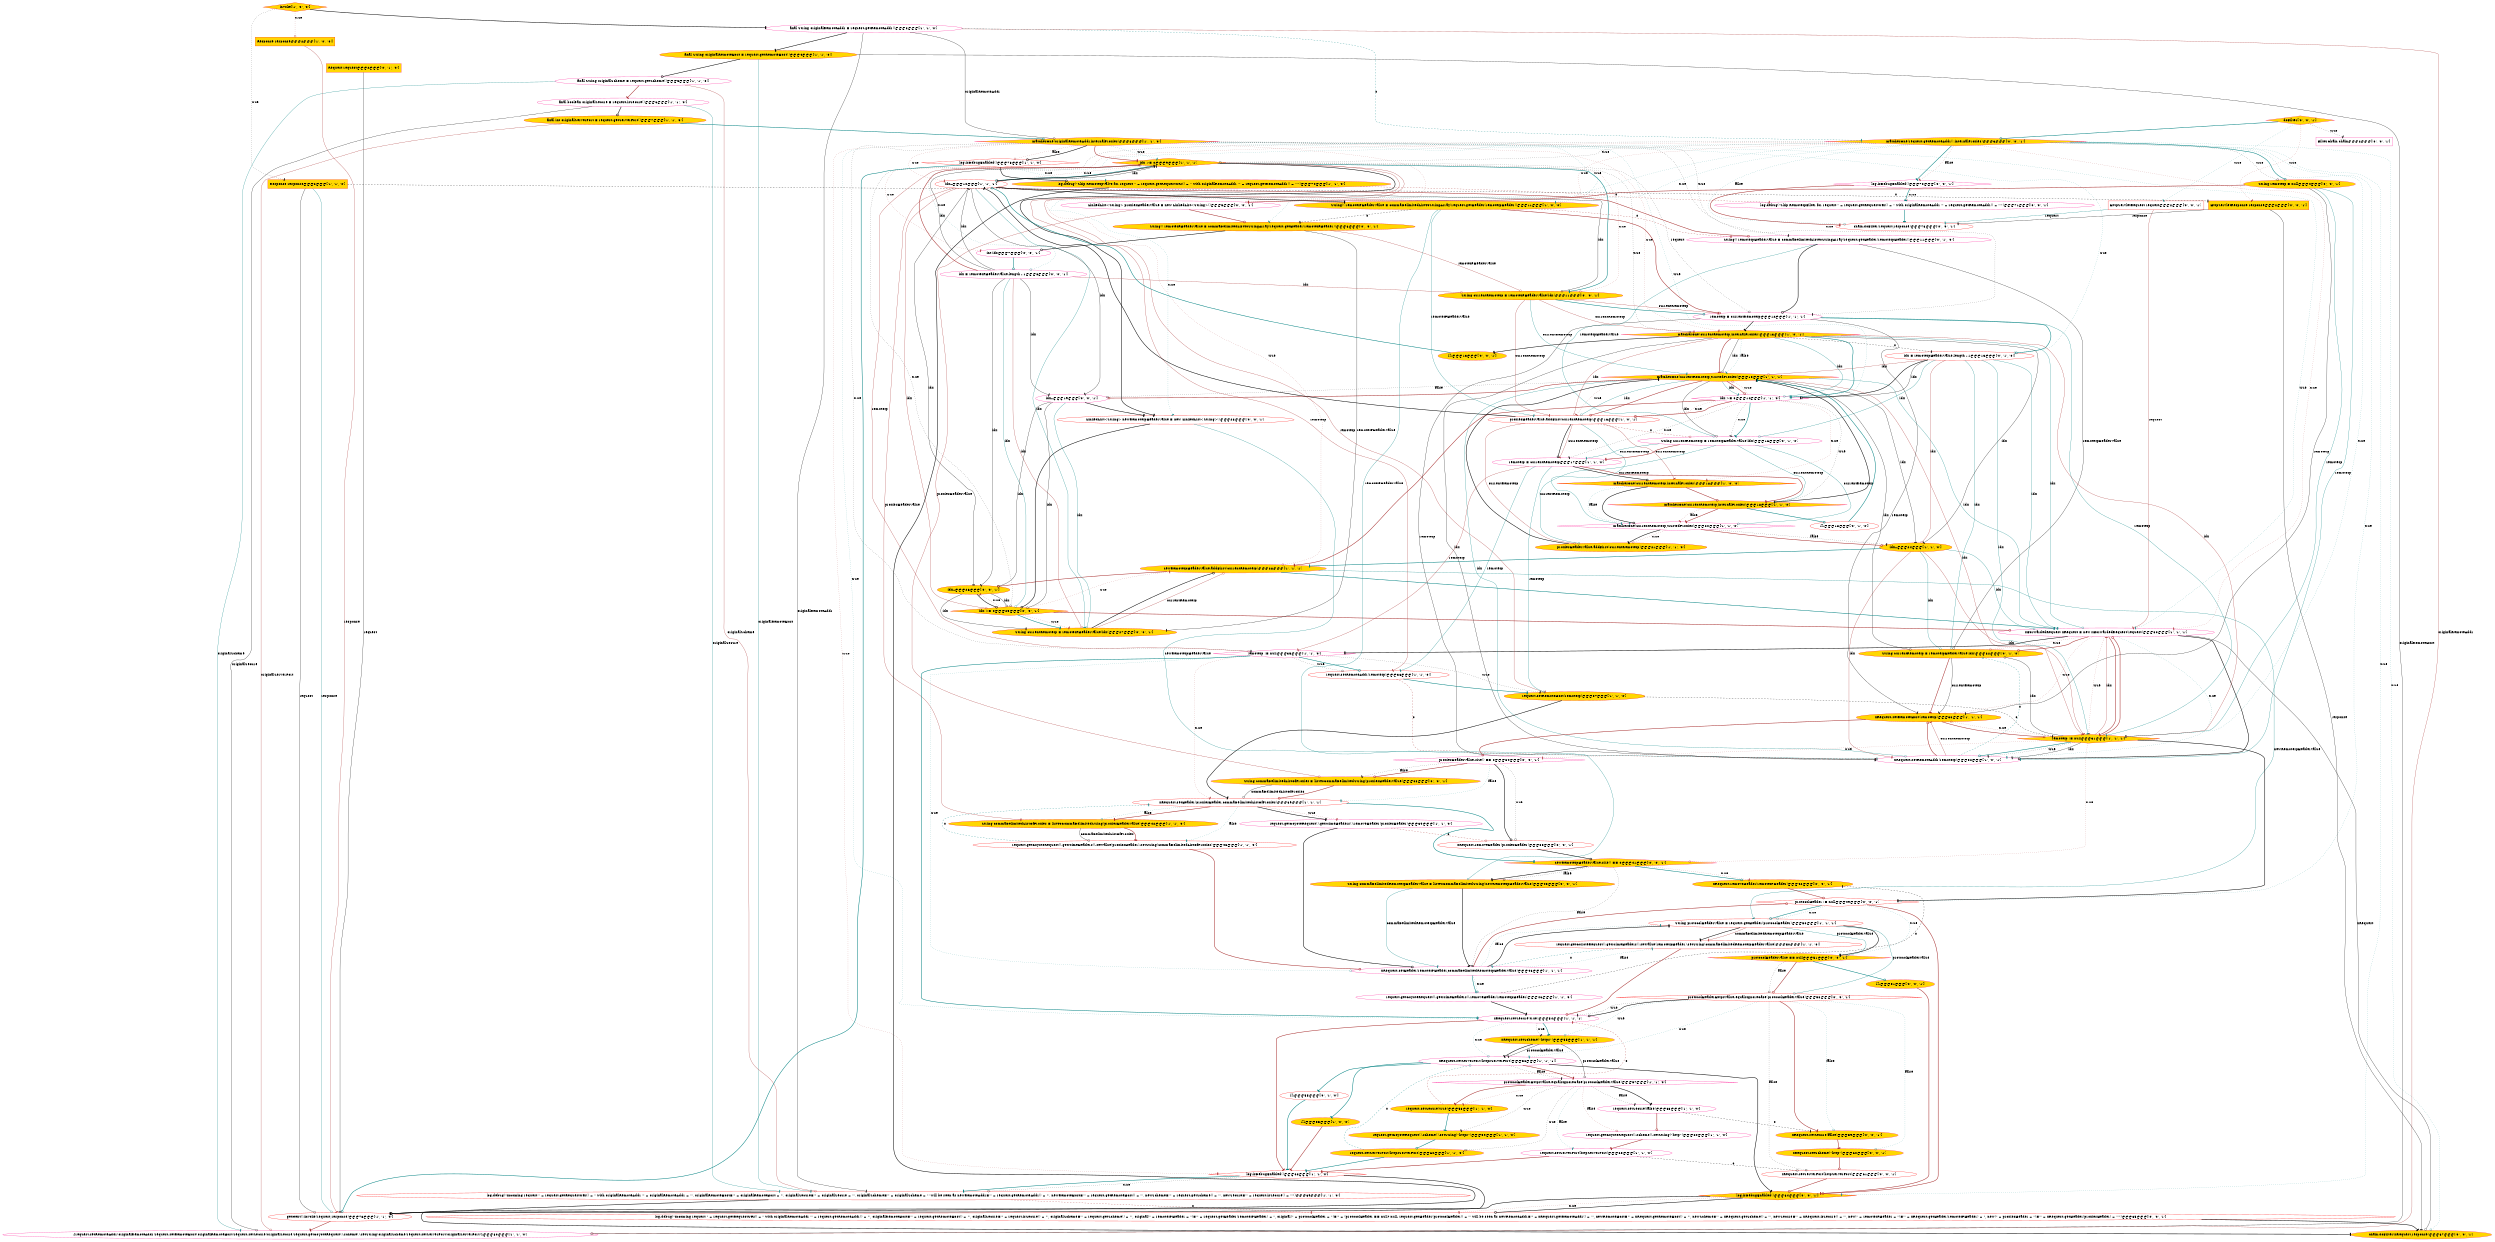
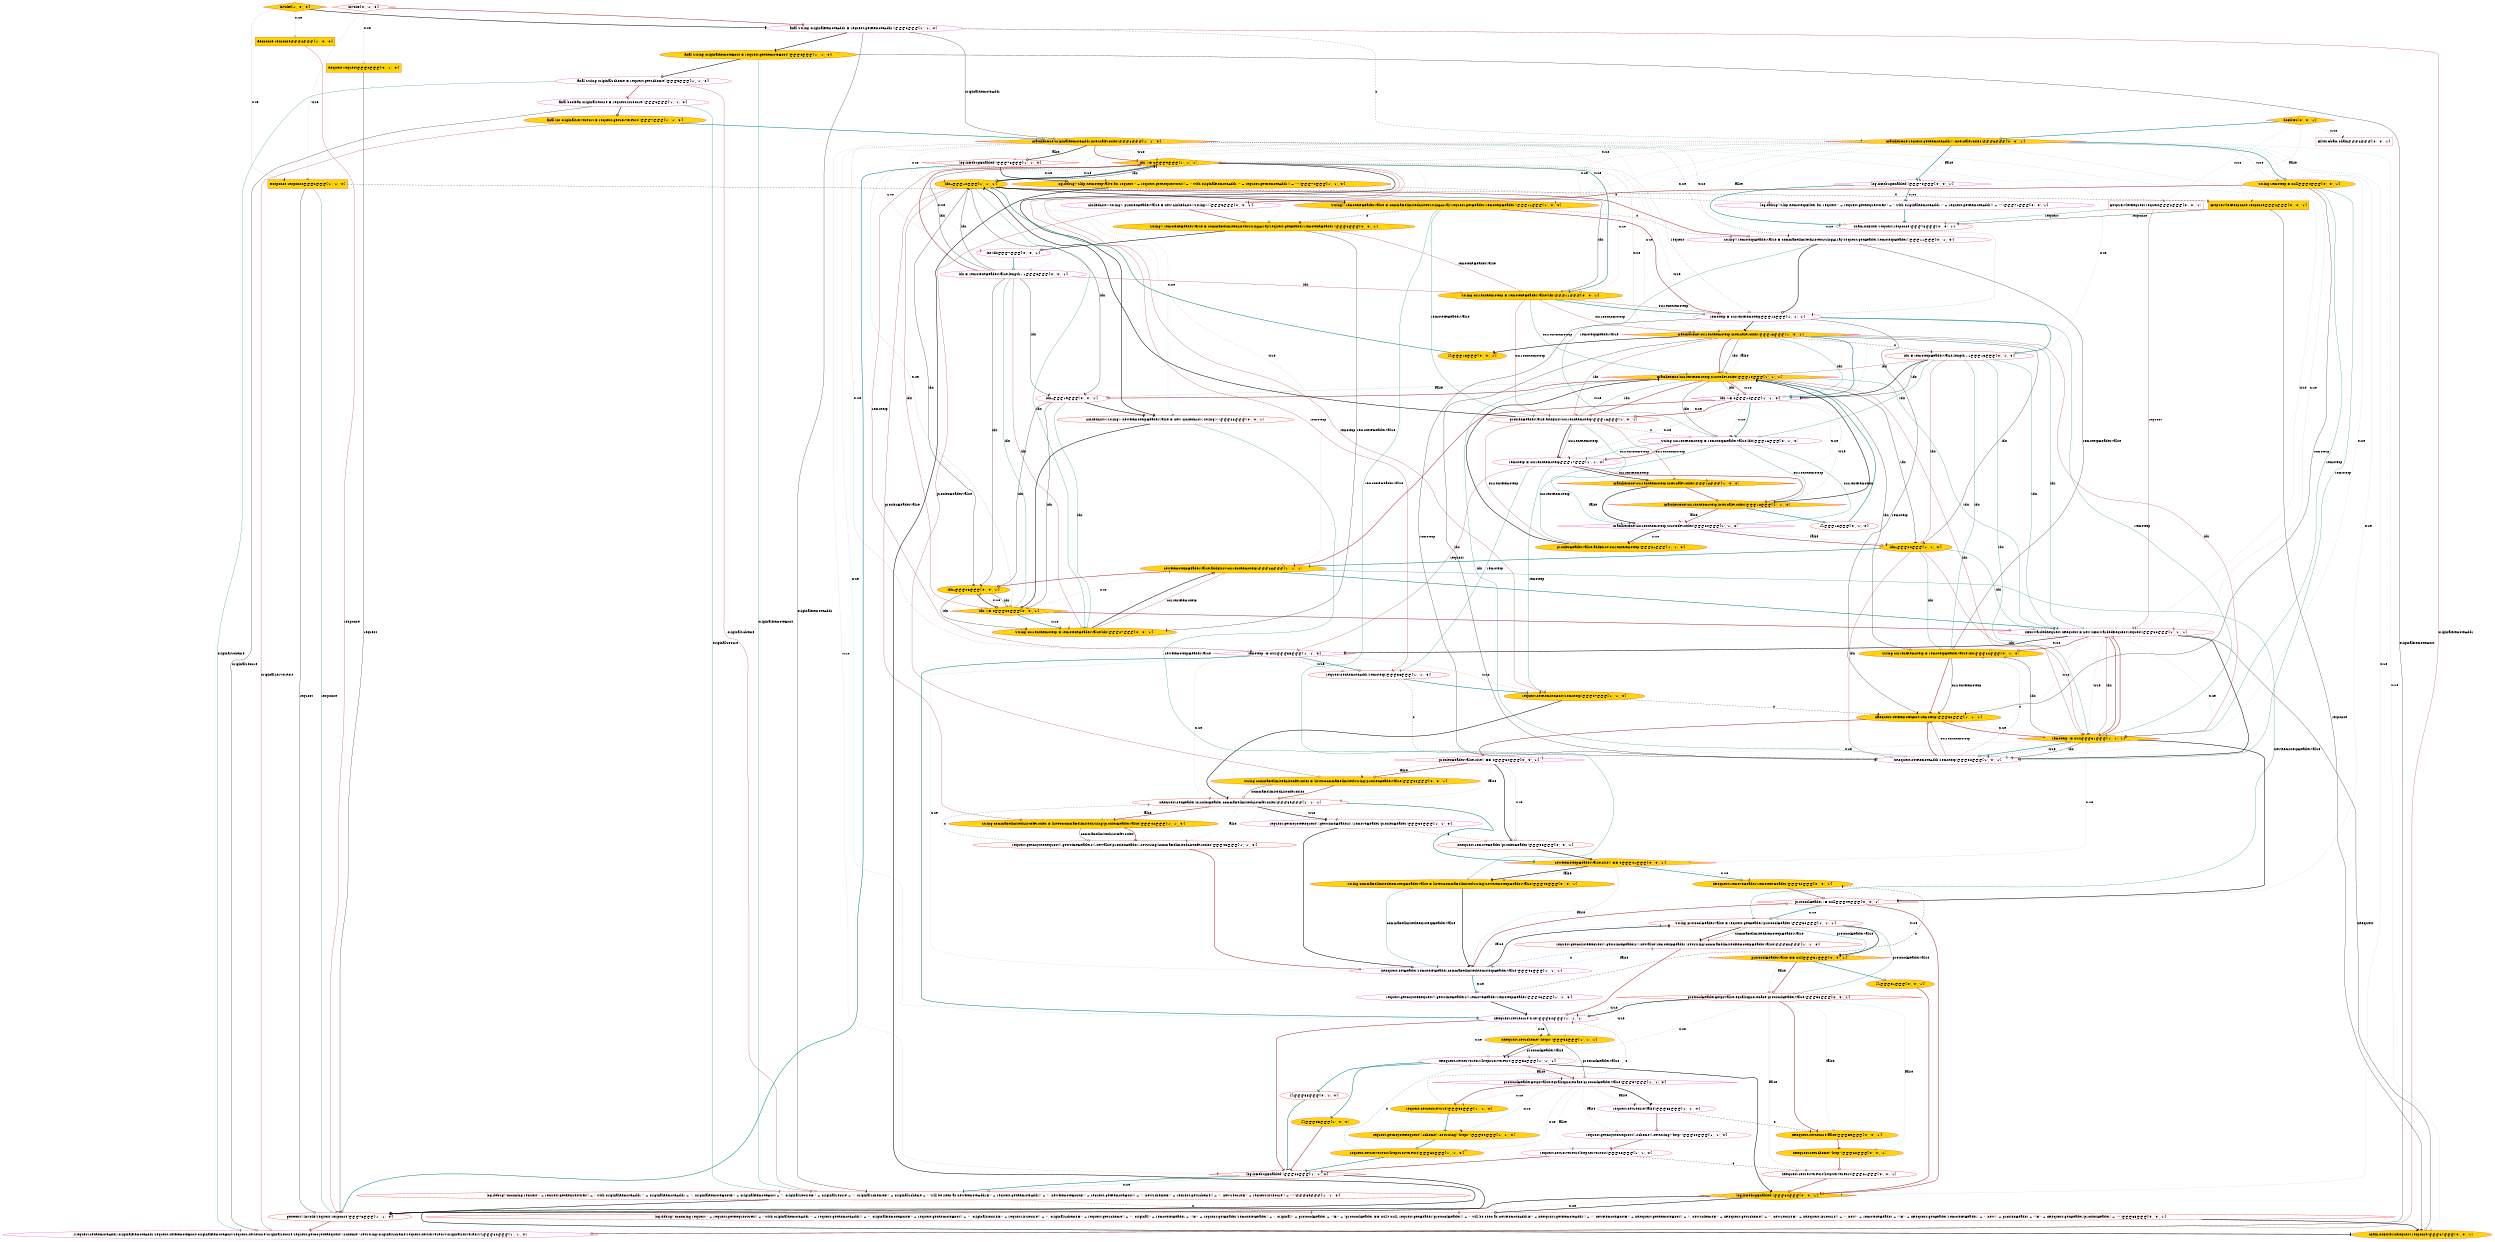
none -> (364, 7)
(2293, 163) -> (2293, 163)
(971, 184) -> (971, 184)
(1721, 197) -> (1721, 197)
(1457, 558) -> (1457, 558)
(1849, 653) -> (1849, 653)
(1851, 701) -> (1751, 707)
